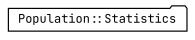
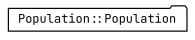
(98, 20) -> (98, 20)
